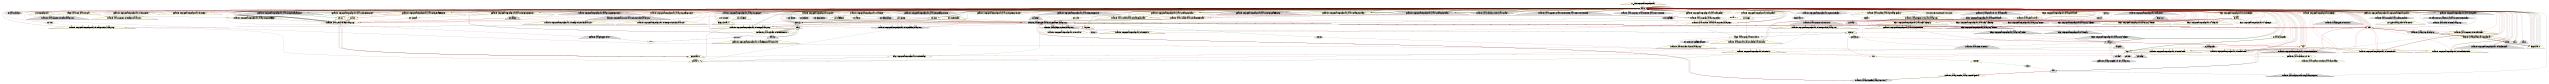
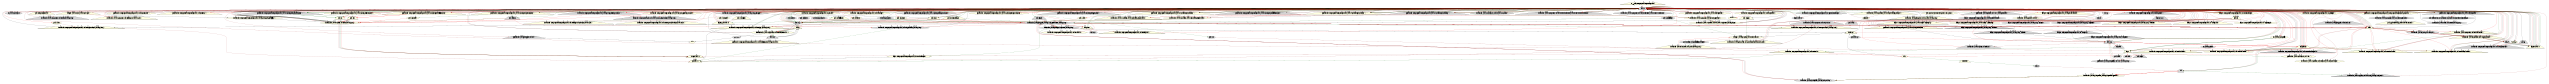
(2303, 47) -> (2303, 47)
